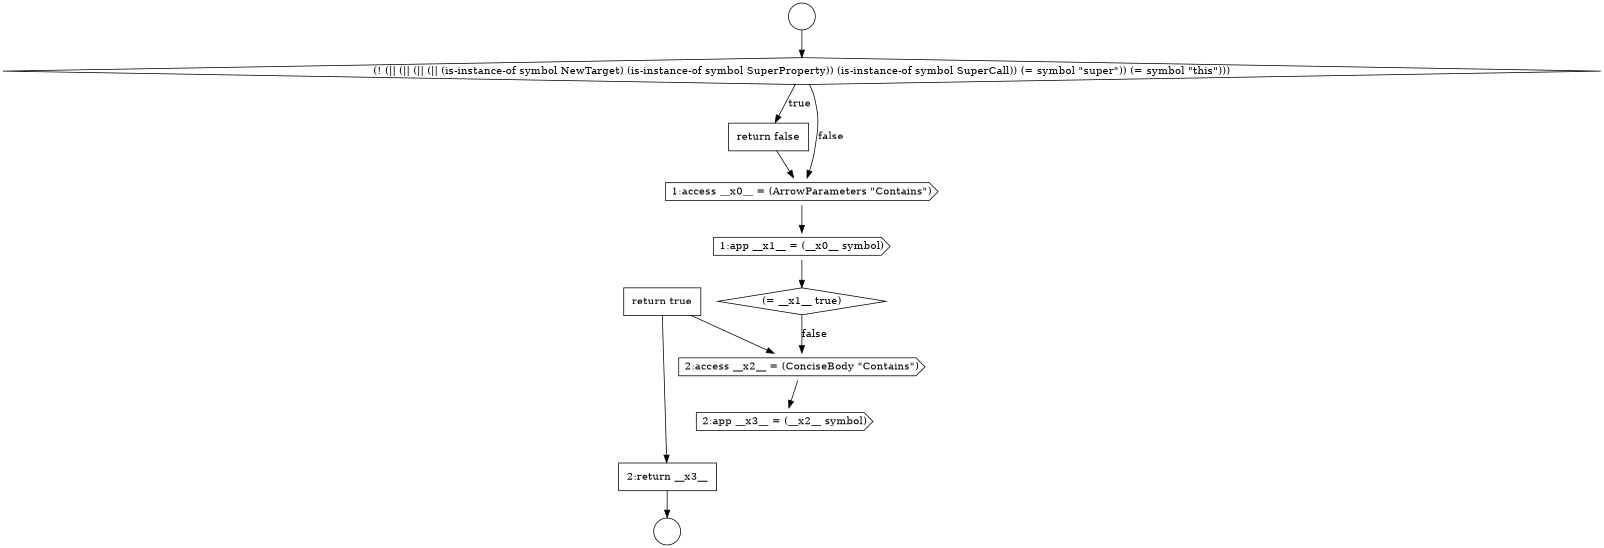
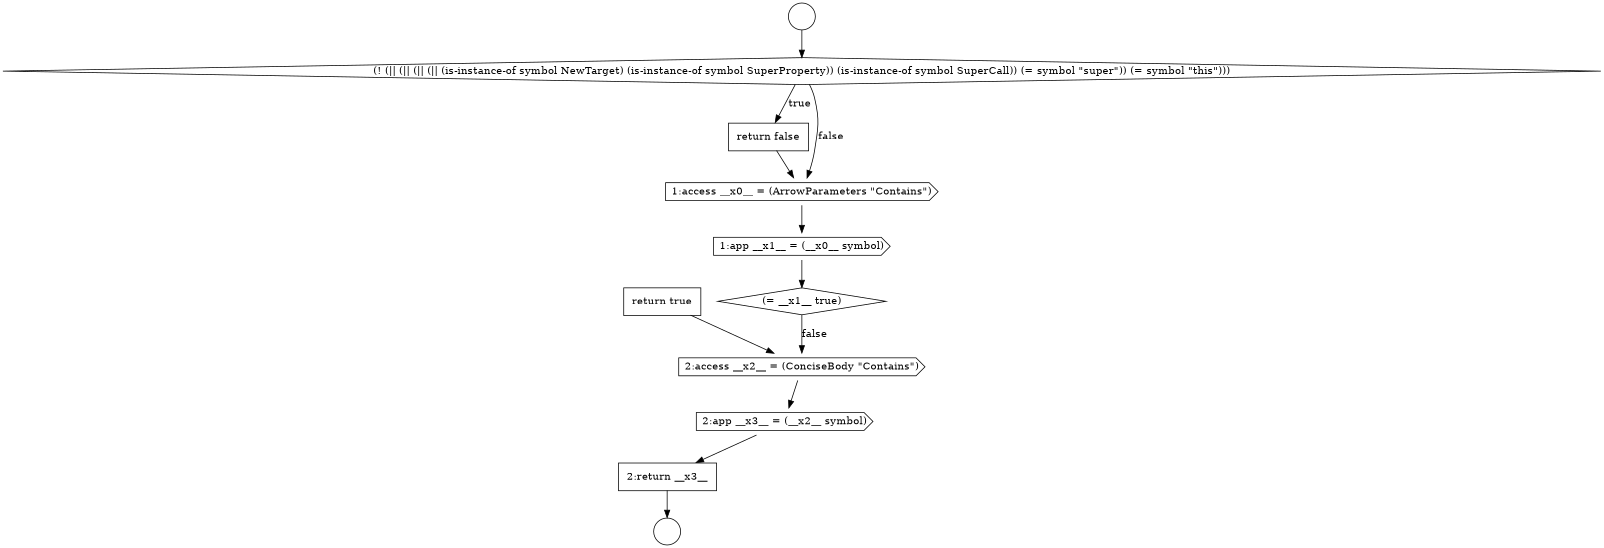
(664, 385) -> (730, 447)
